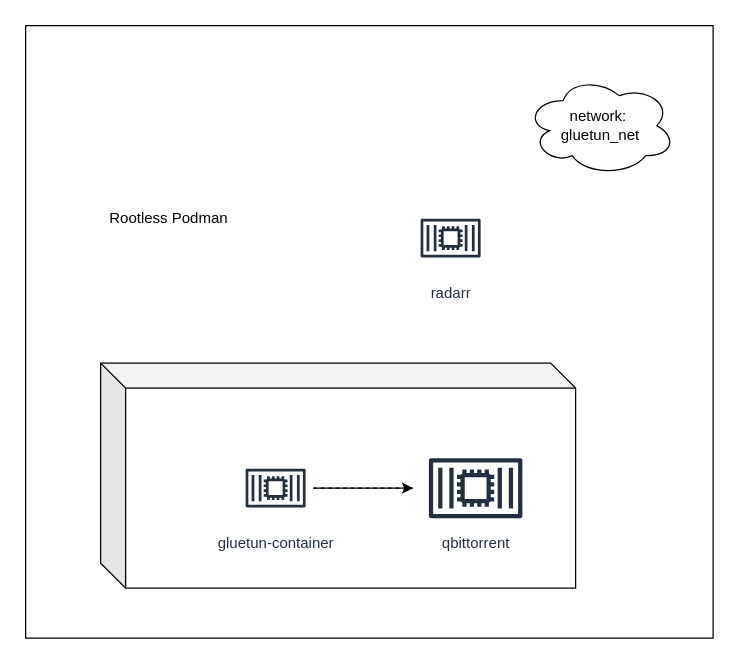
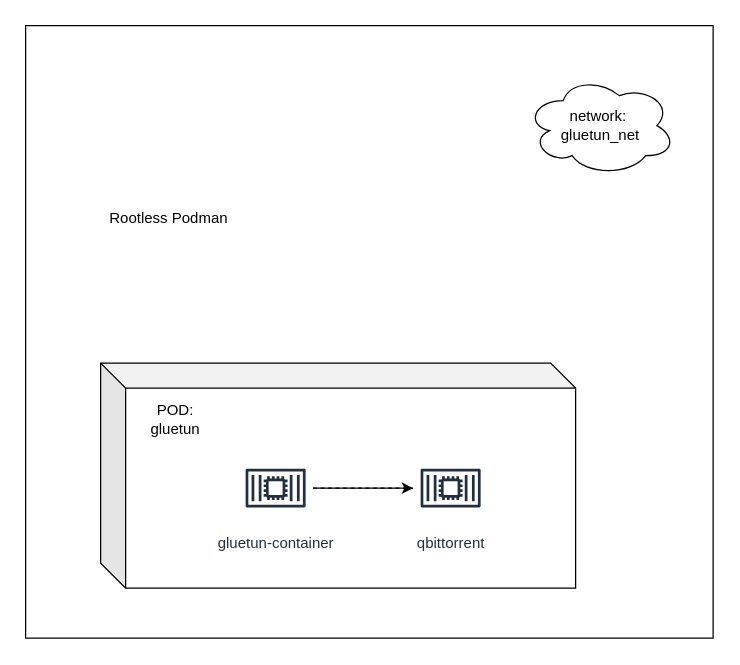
(451, 238) -> none
none -> (176, 419)
(476, 488) -> (451, 488)
